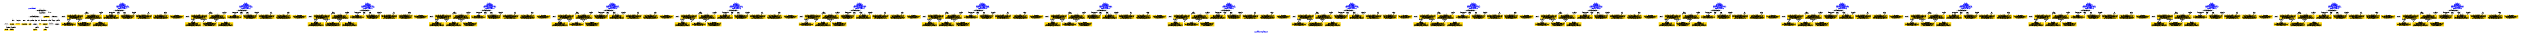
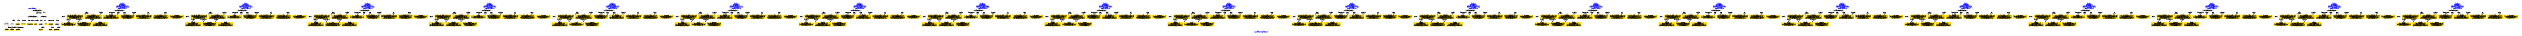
(53, 19) -> (57, 27)
none -> (18, 30)
